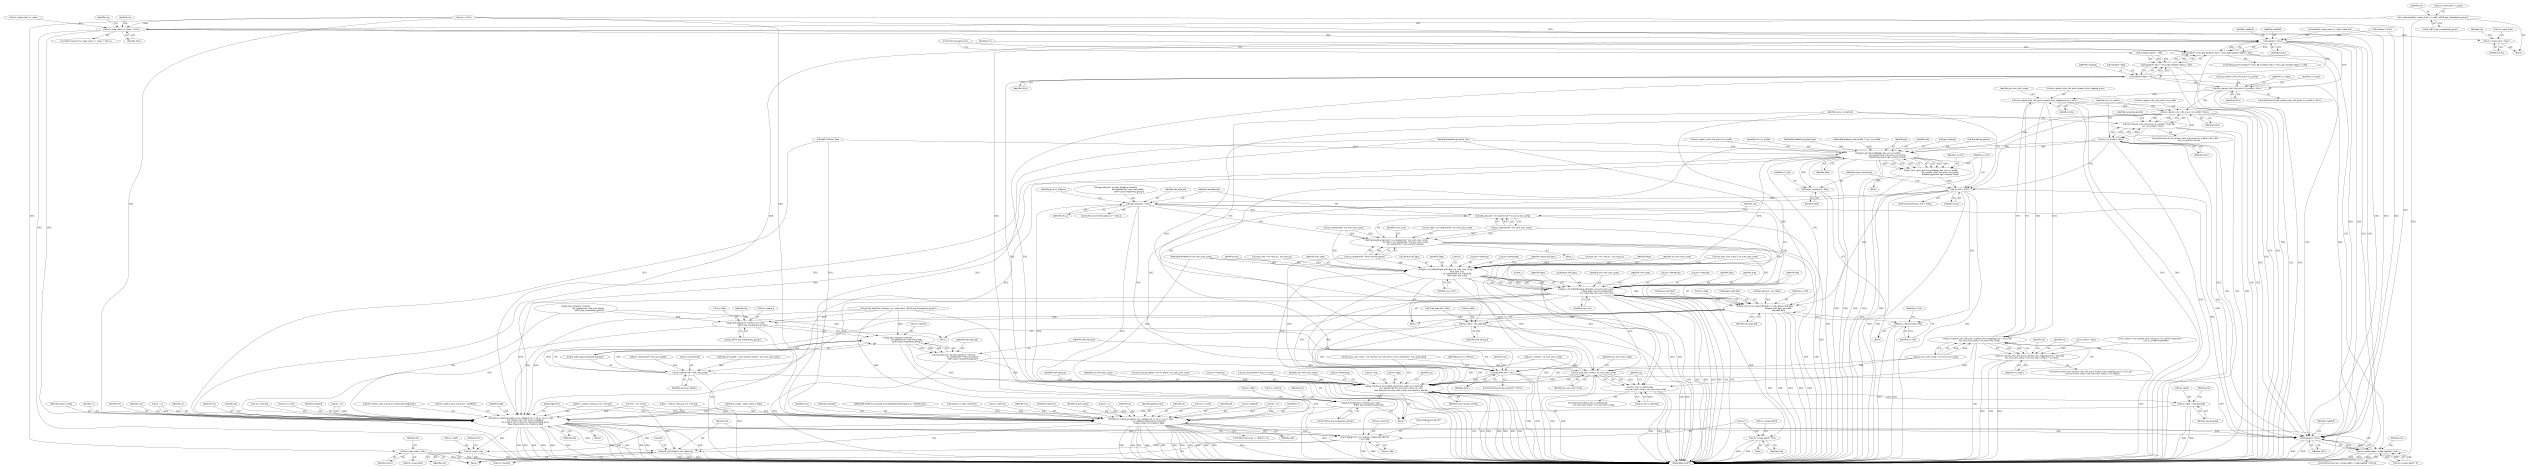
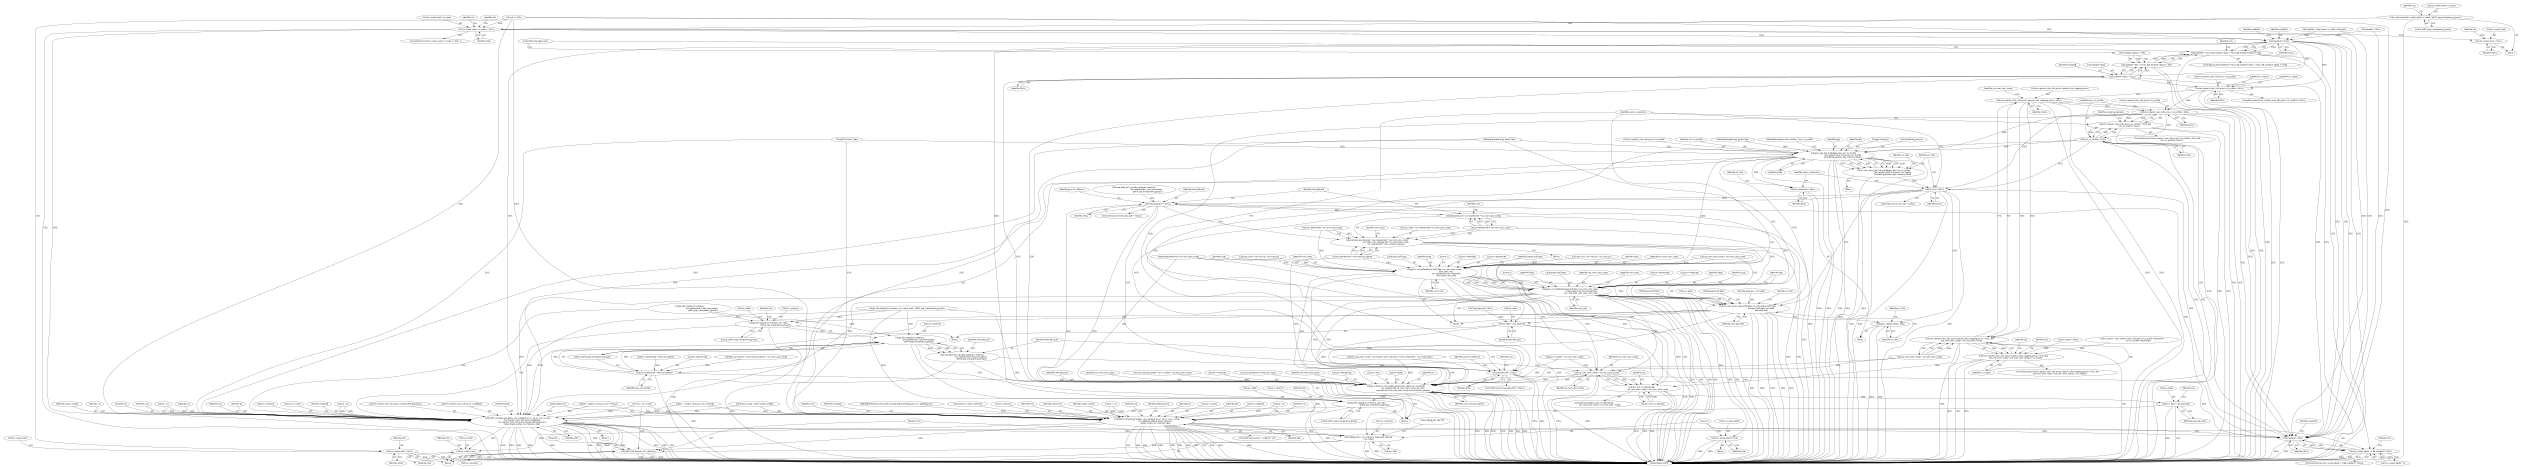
(1815, 190) -> (1802, 190)
(413, 457) -> (199, 451)
